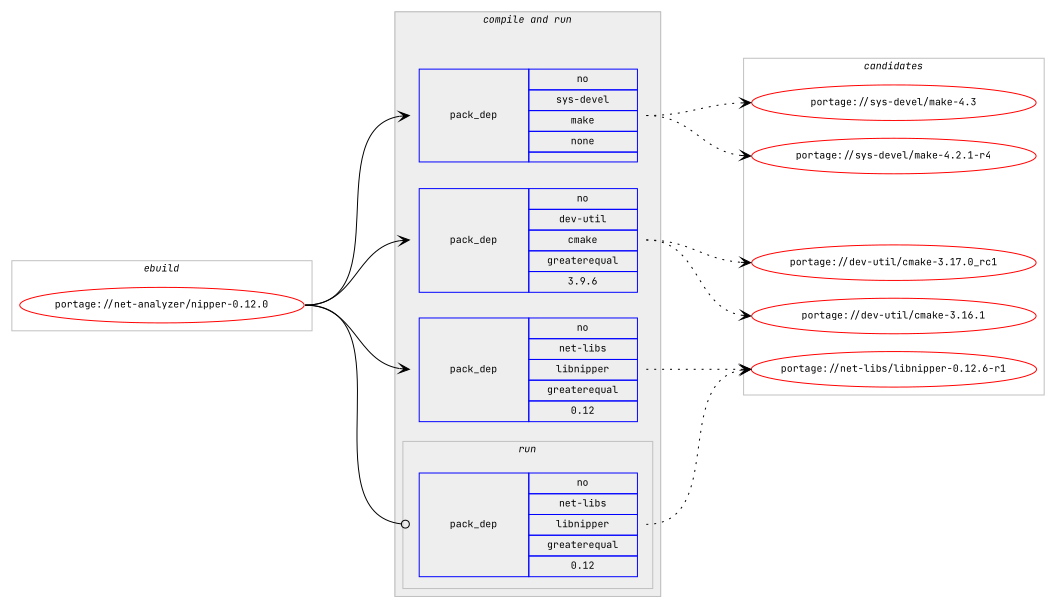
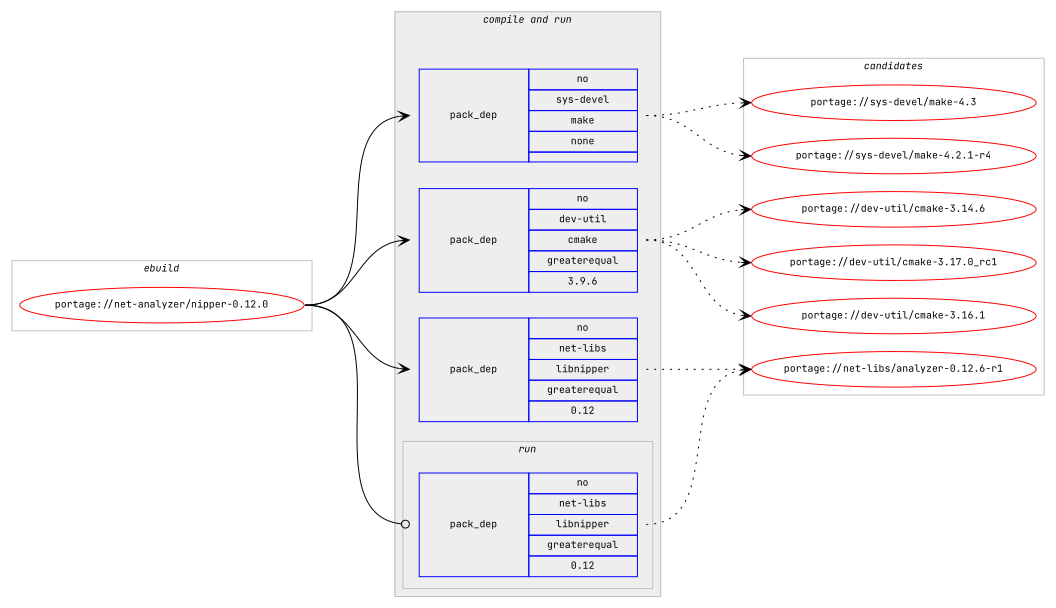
none -> (894, 209)
(894, 369) -> (894, 369)
